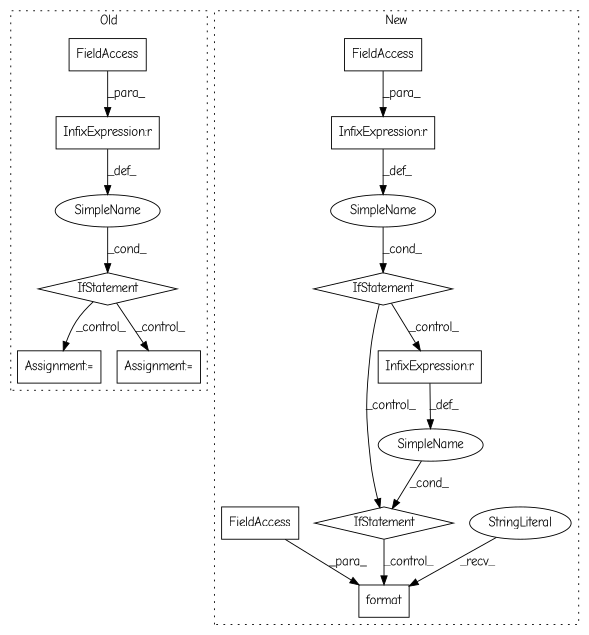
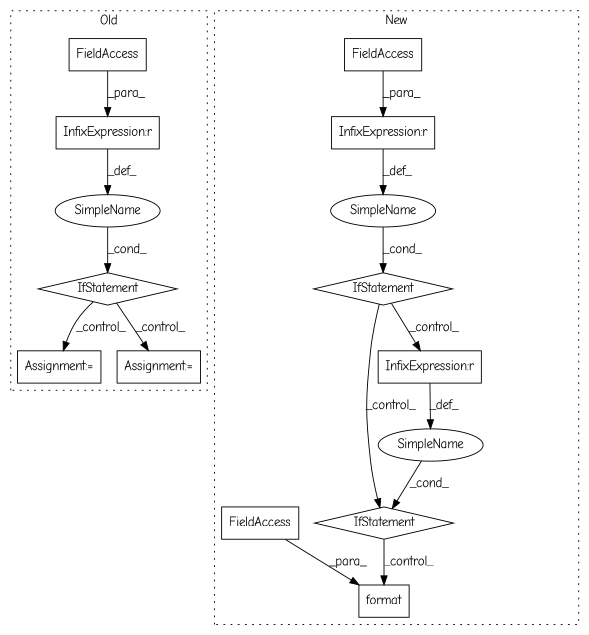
(520, 523) -> none
